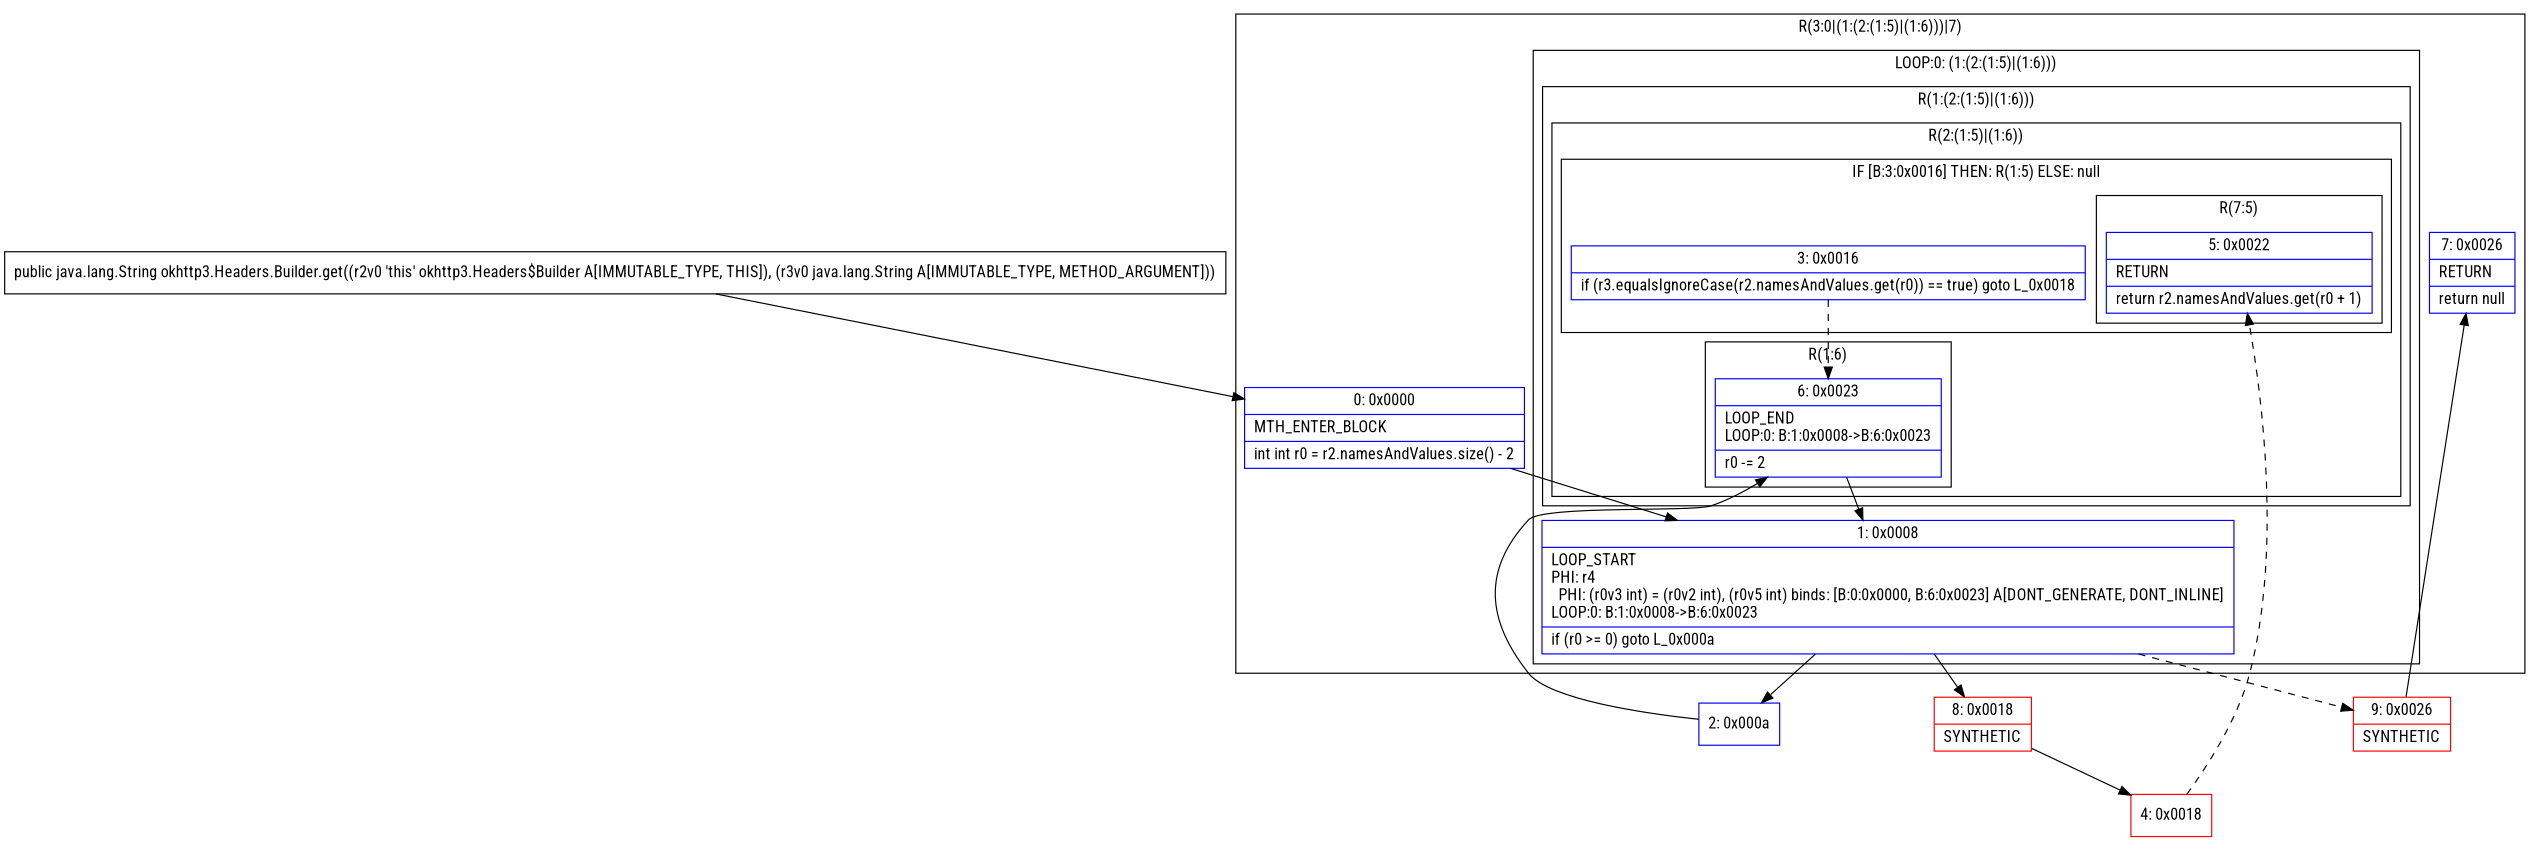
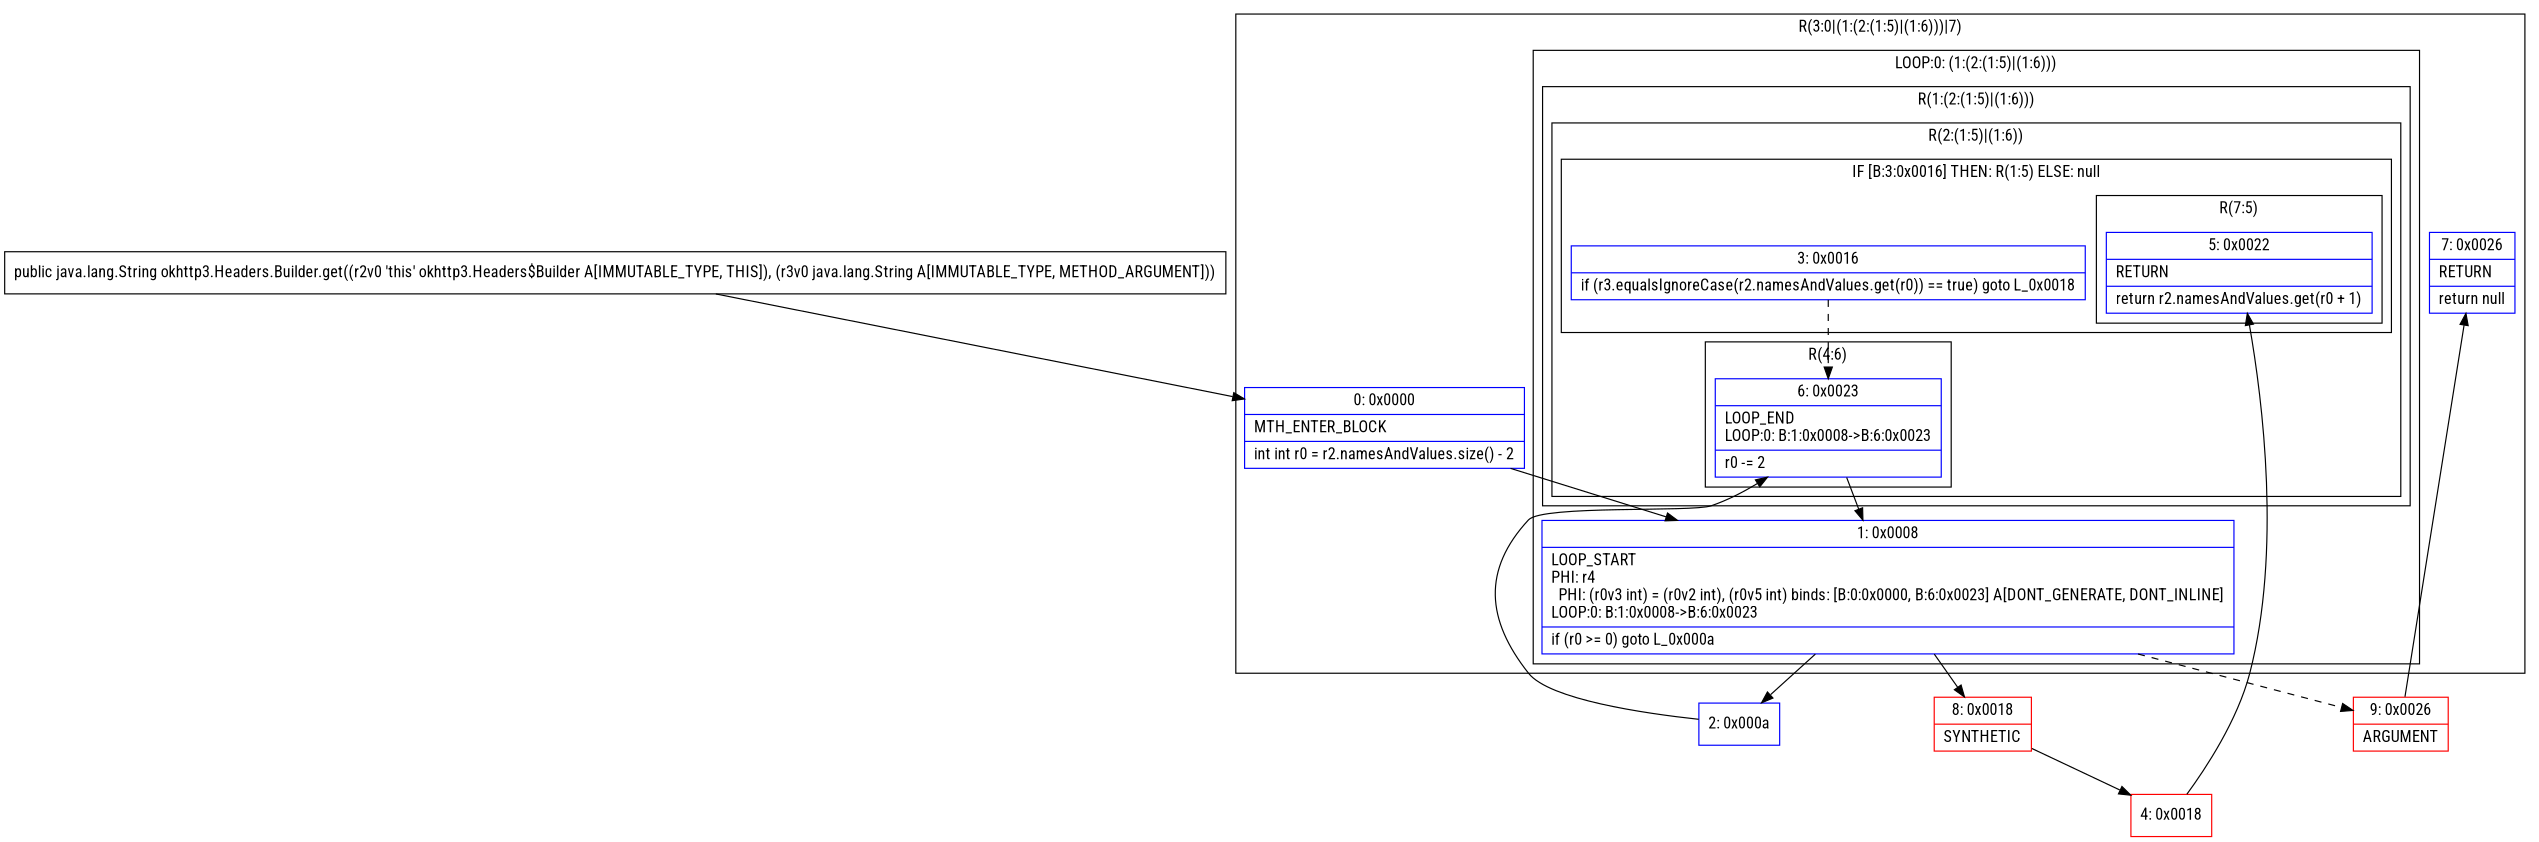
(1828, 355) -> (1828, 355)
(2265, 568) -> (2265, 568)
(2402, 737) -> (2401, 737)
